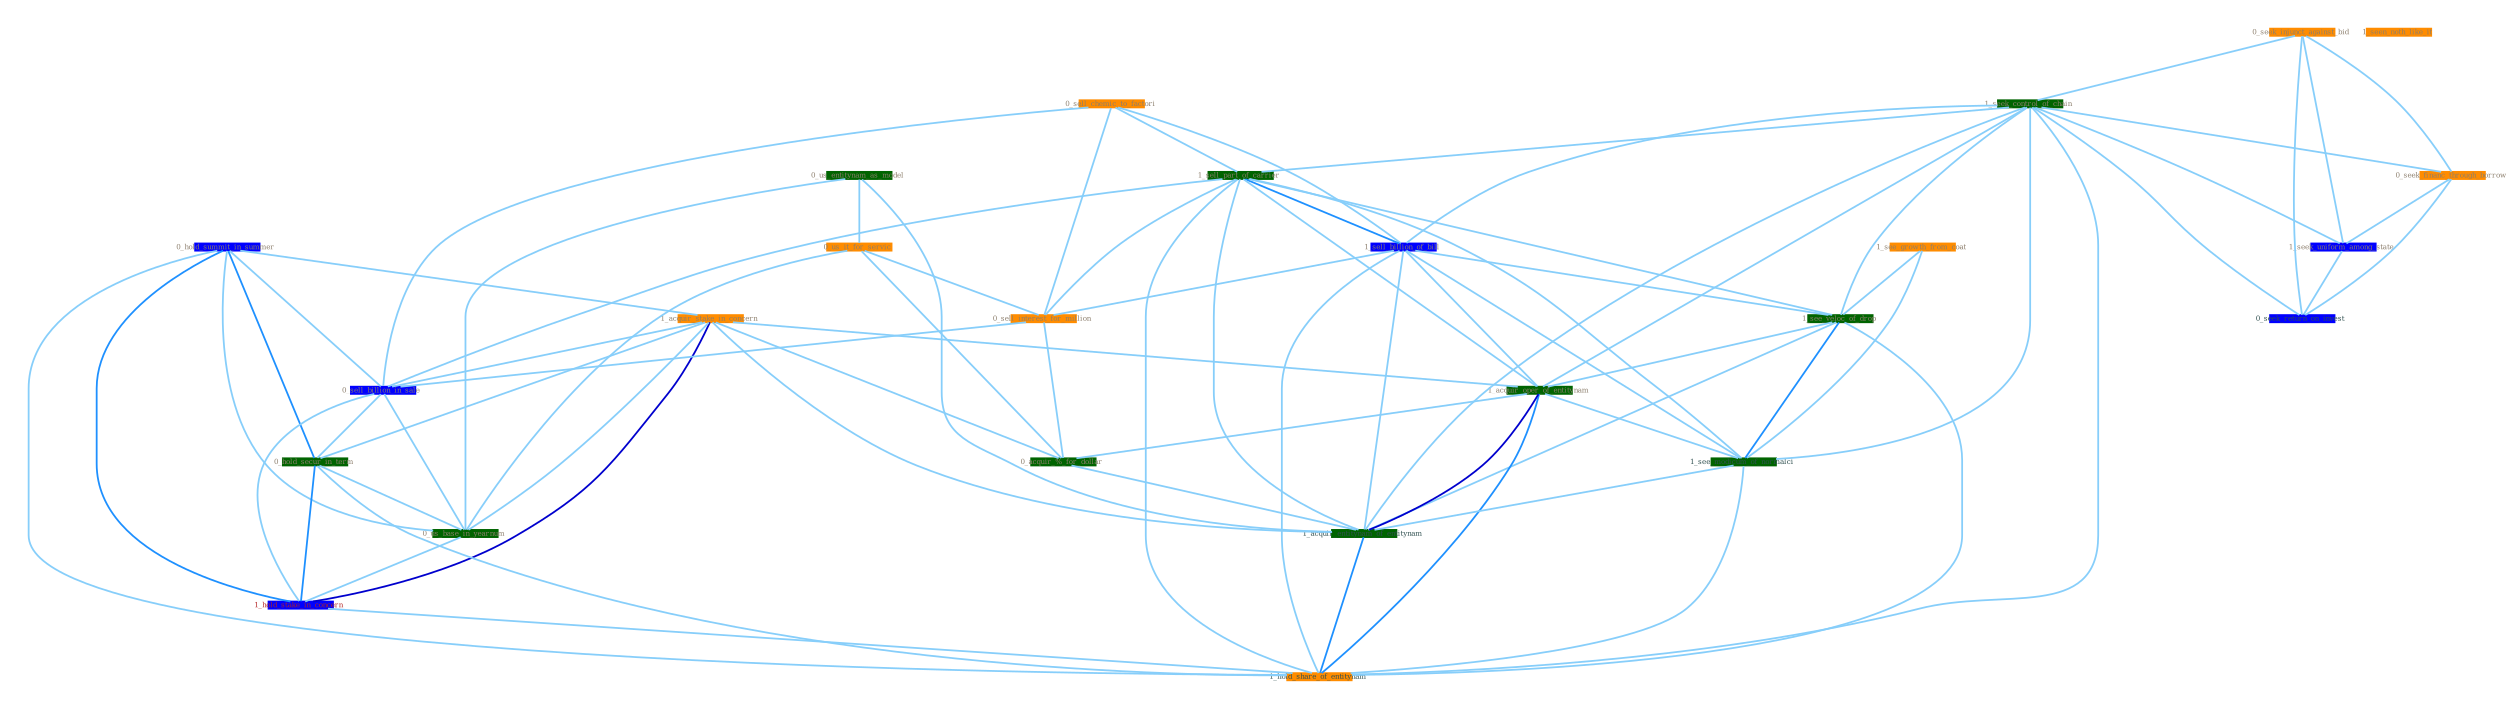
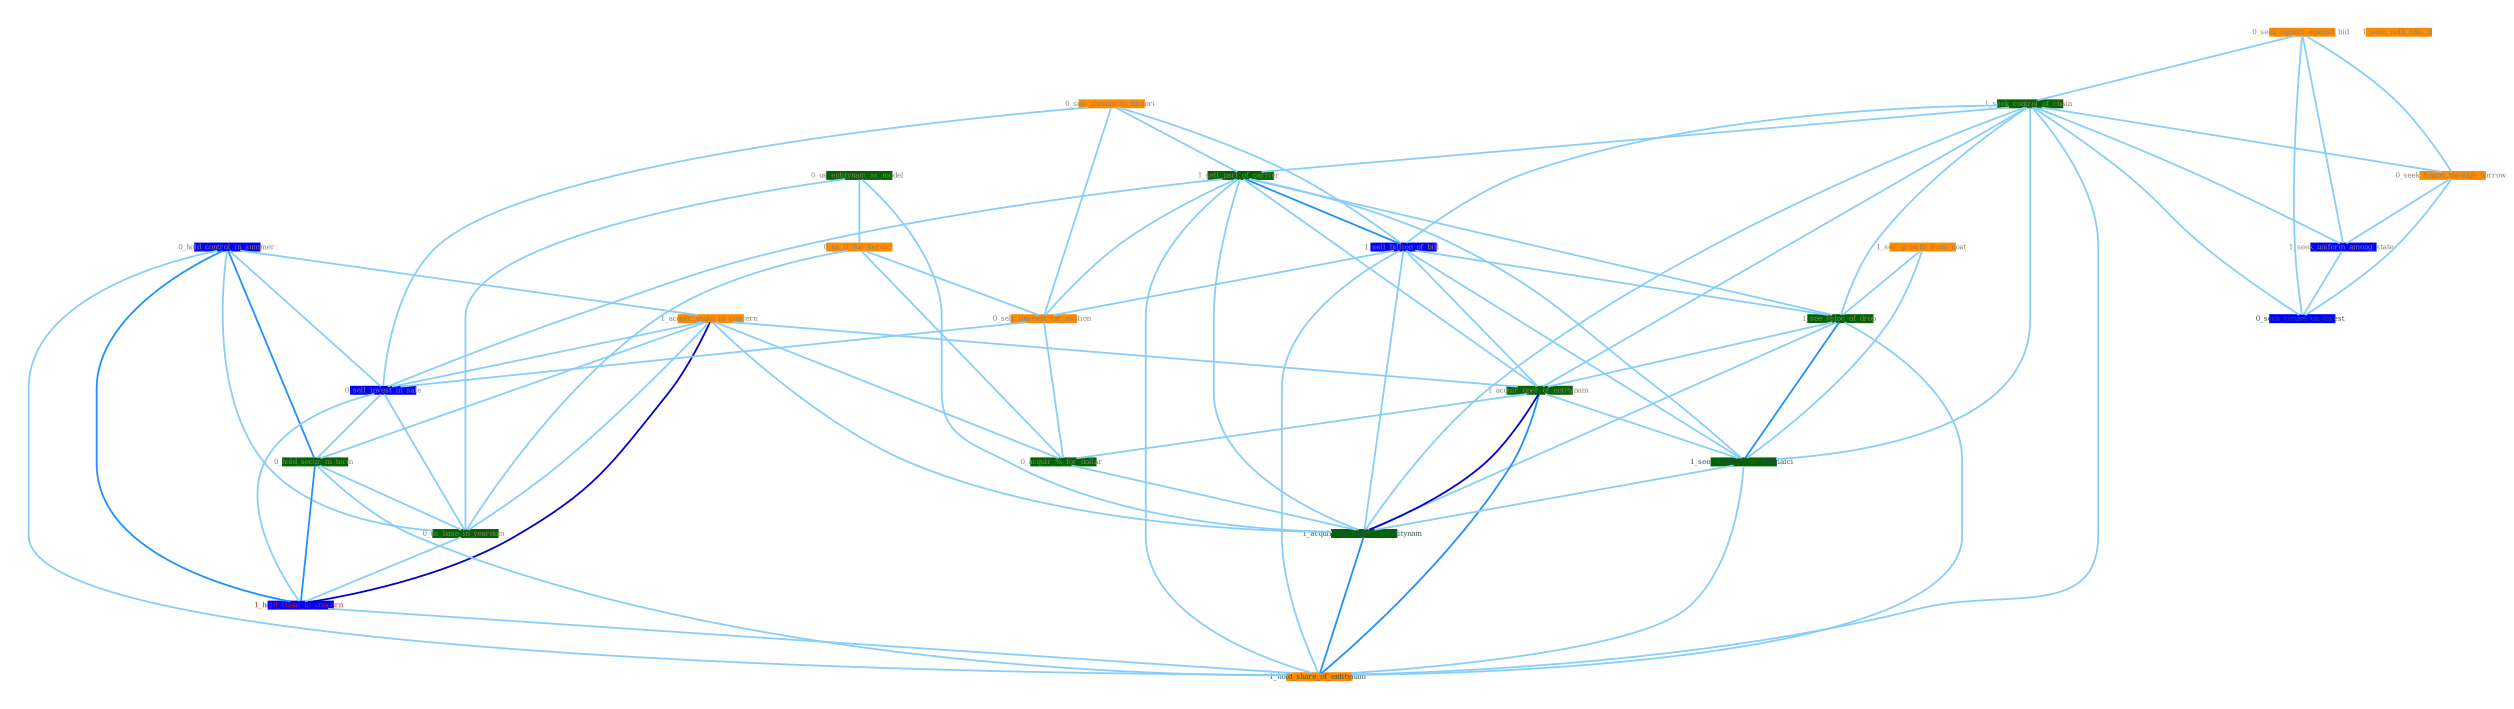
(227, 247) -> (227, 247)
(383, 390) -> (383, 390)
